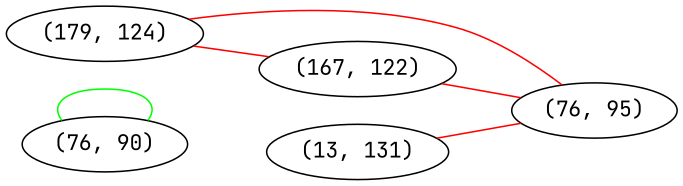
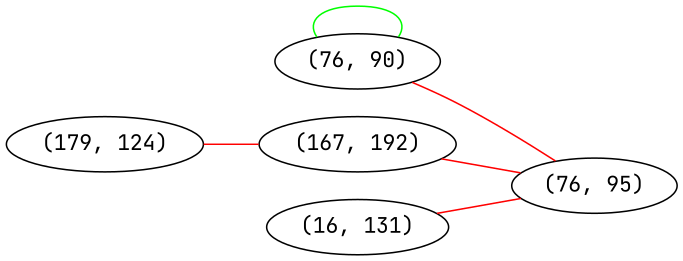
(384, 14) -> (486, 119)
(358, 69) -> (358, 144)
(358, 152) -> (358, 227)
